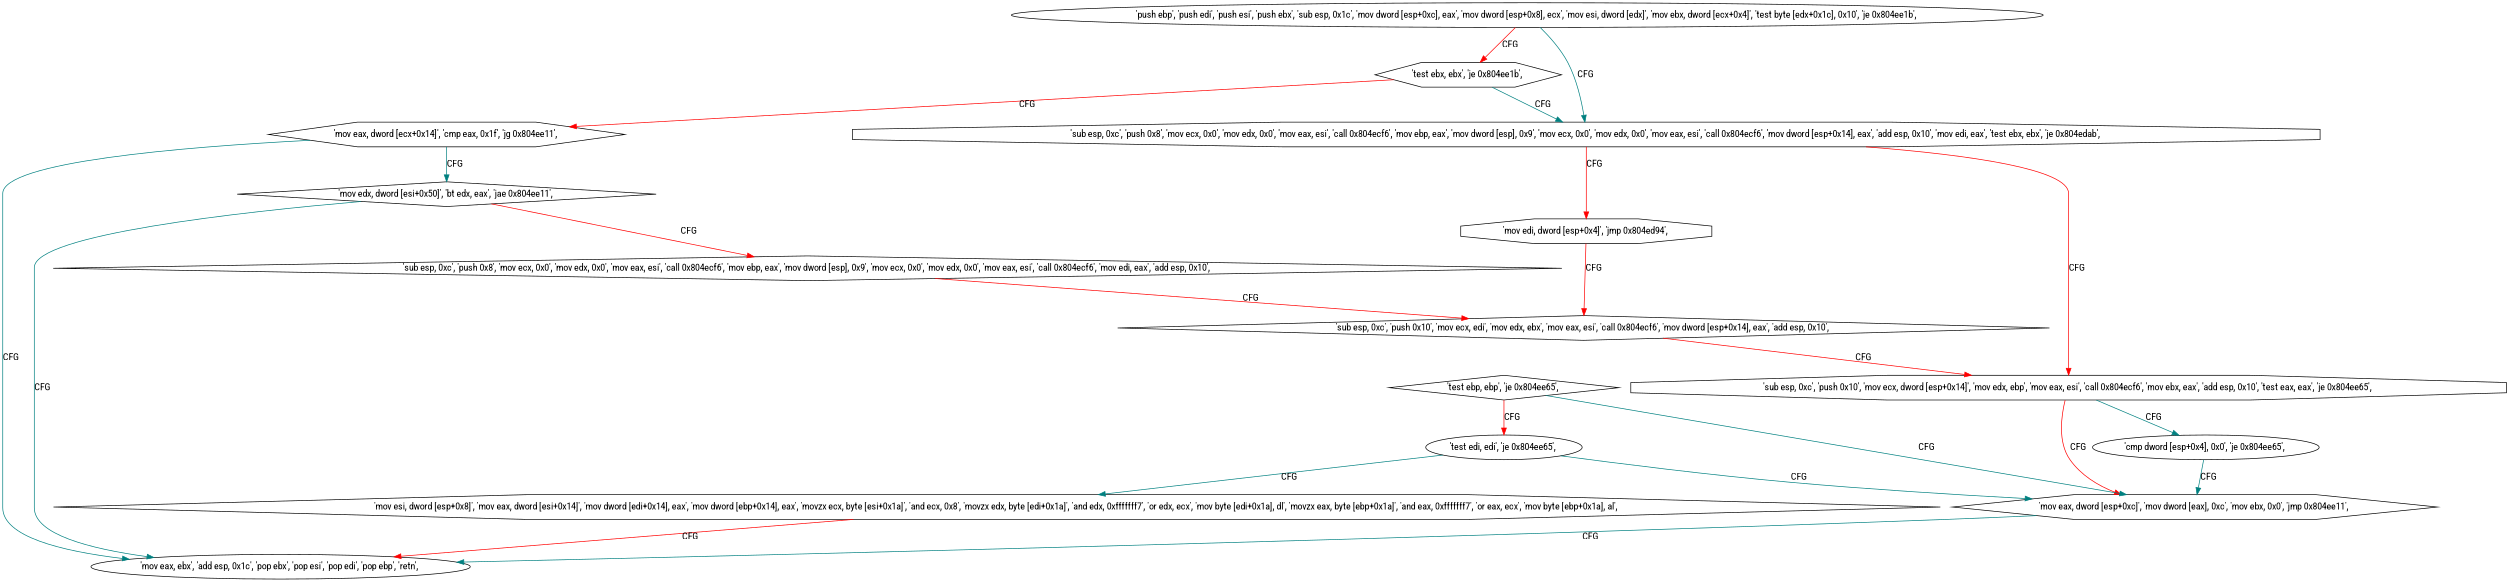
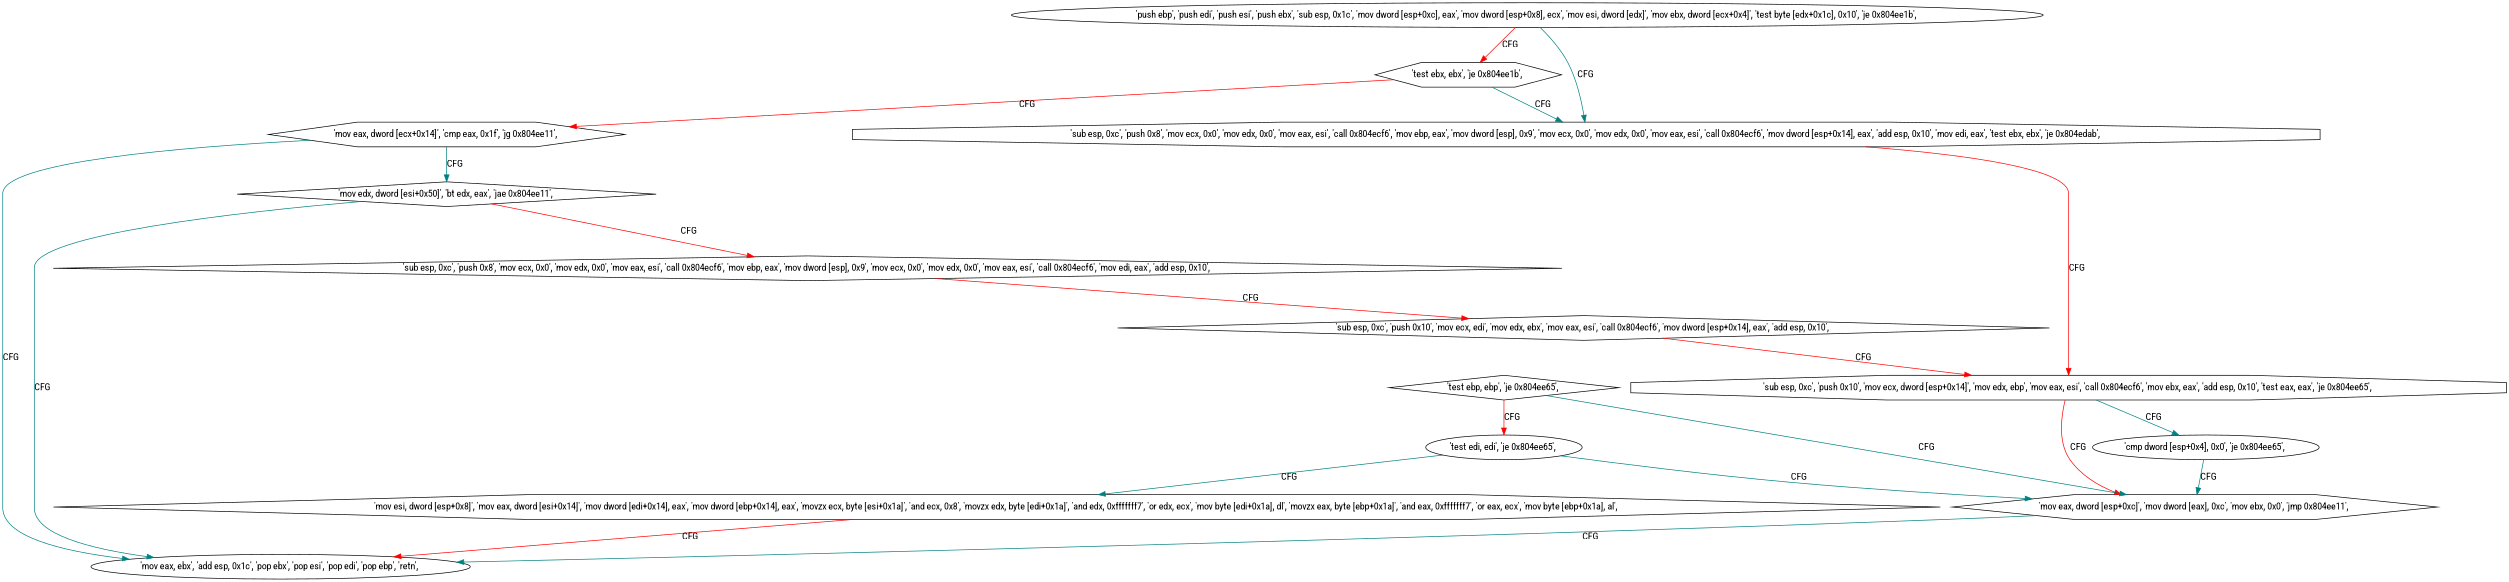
(1586, 231) -> none
